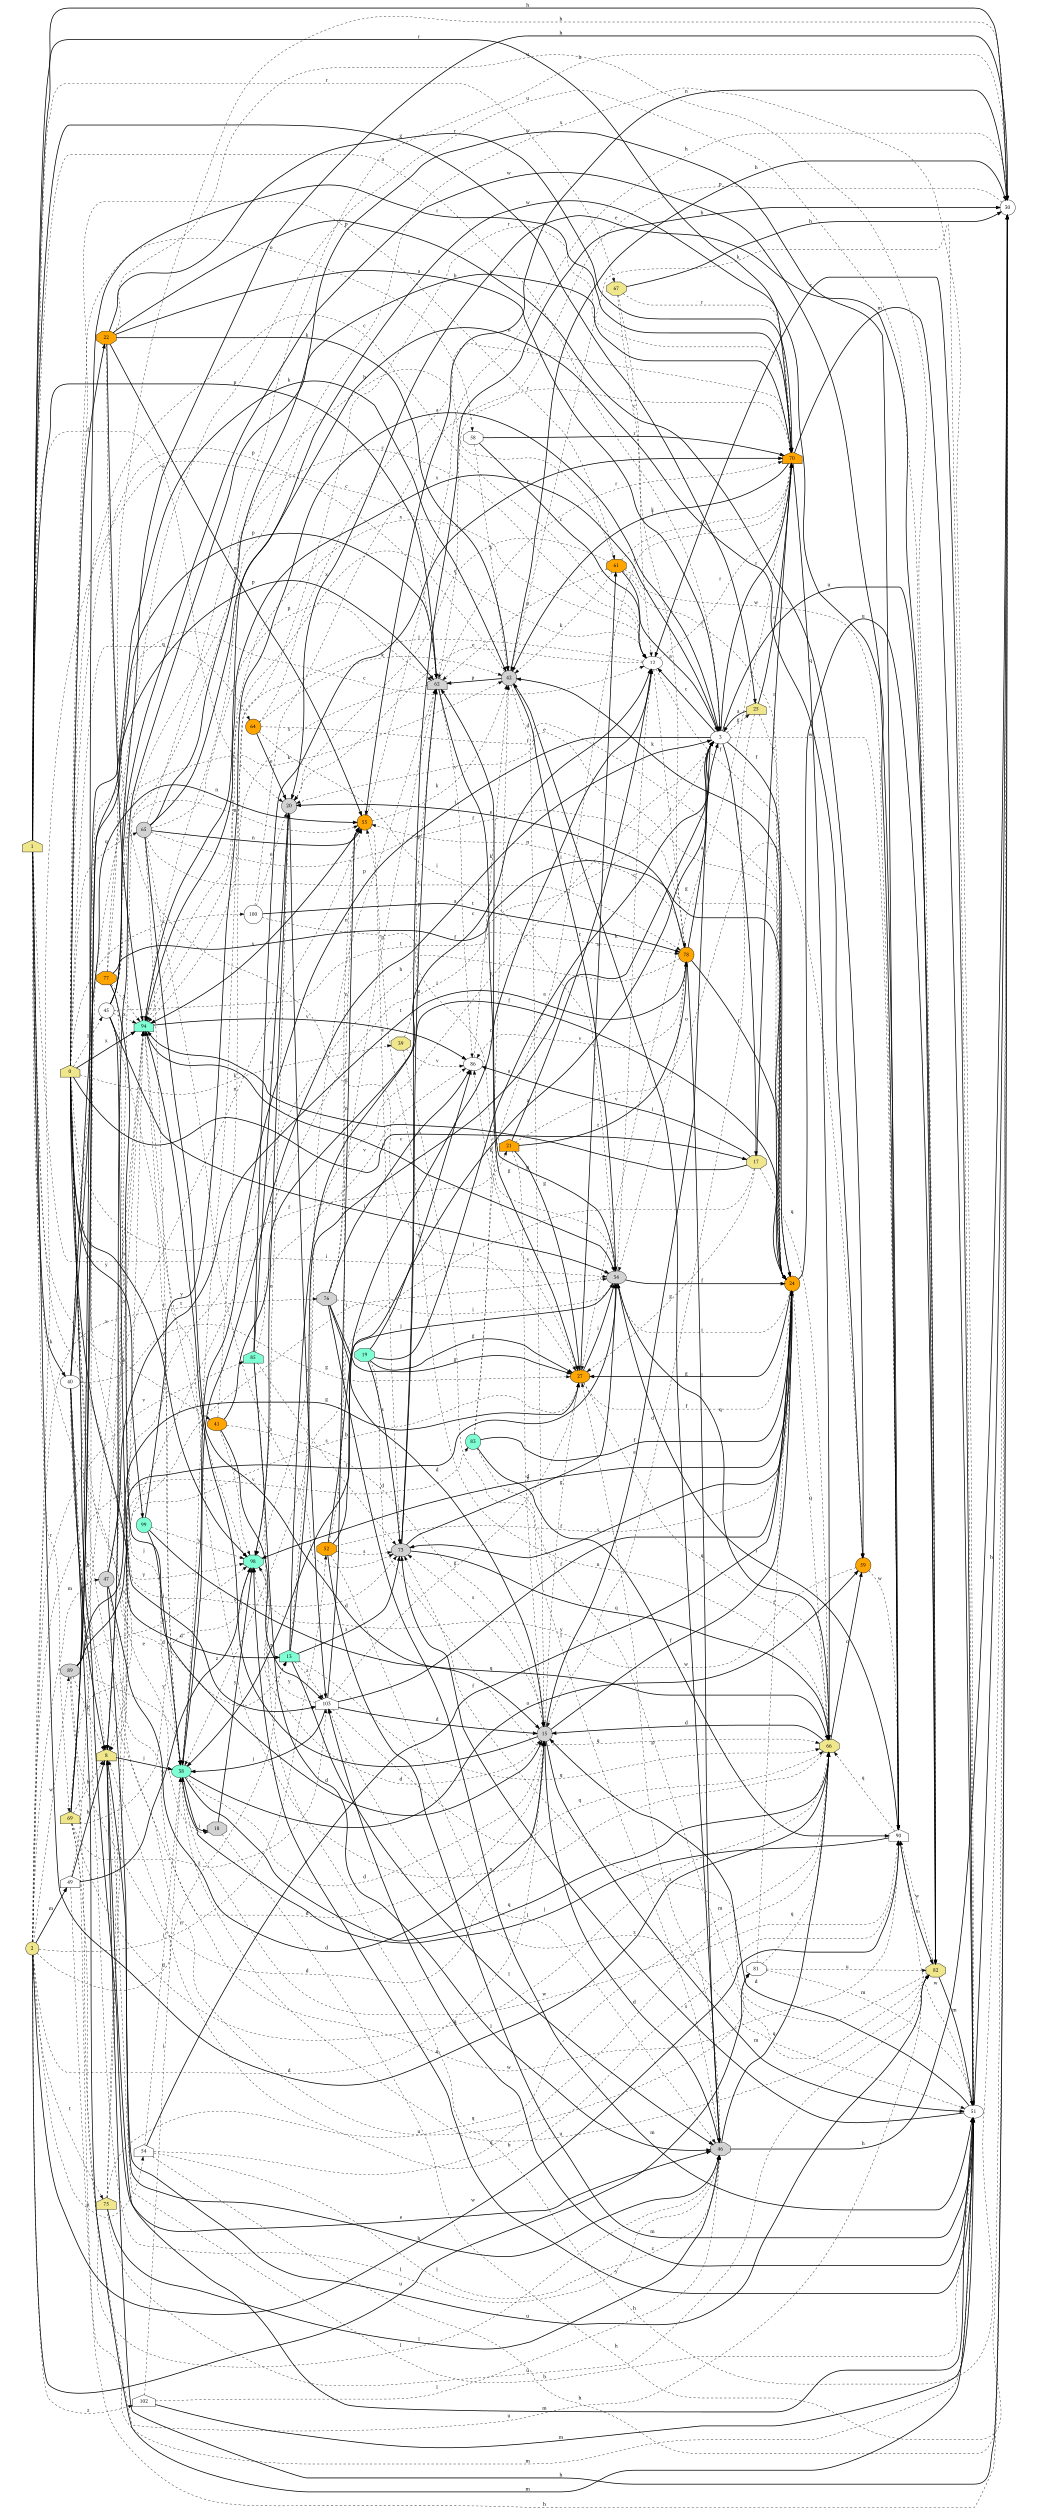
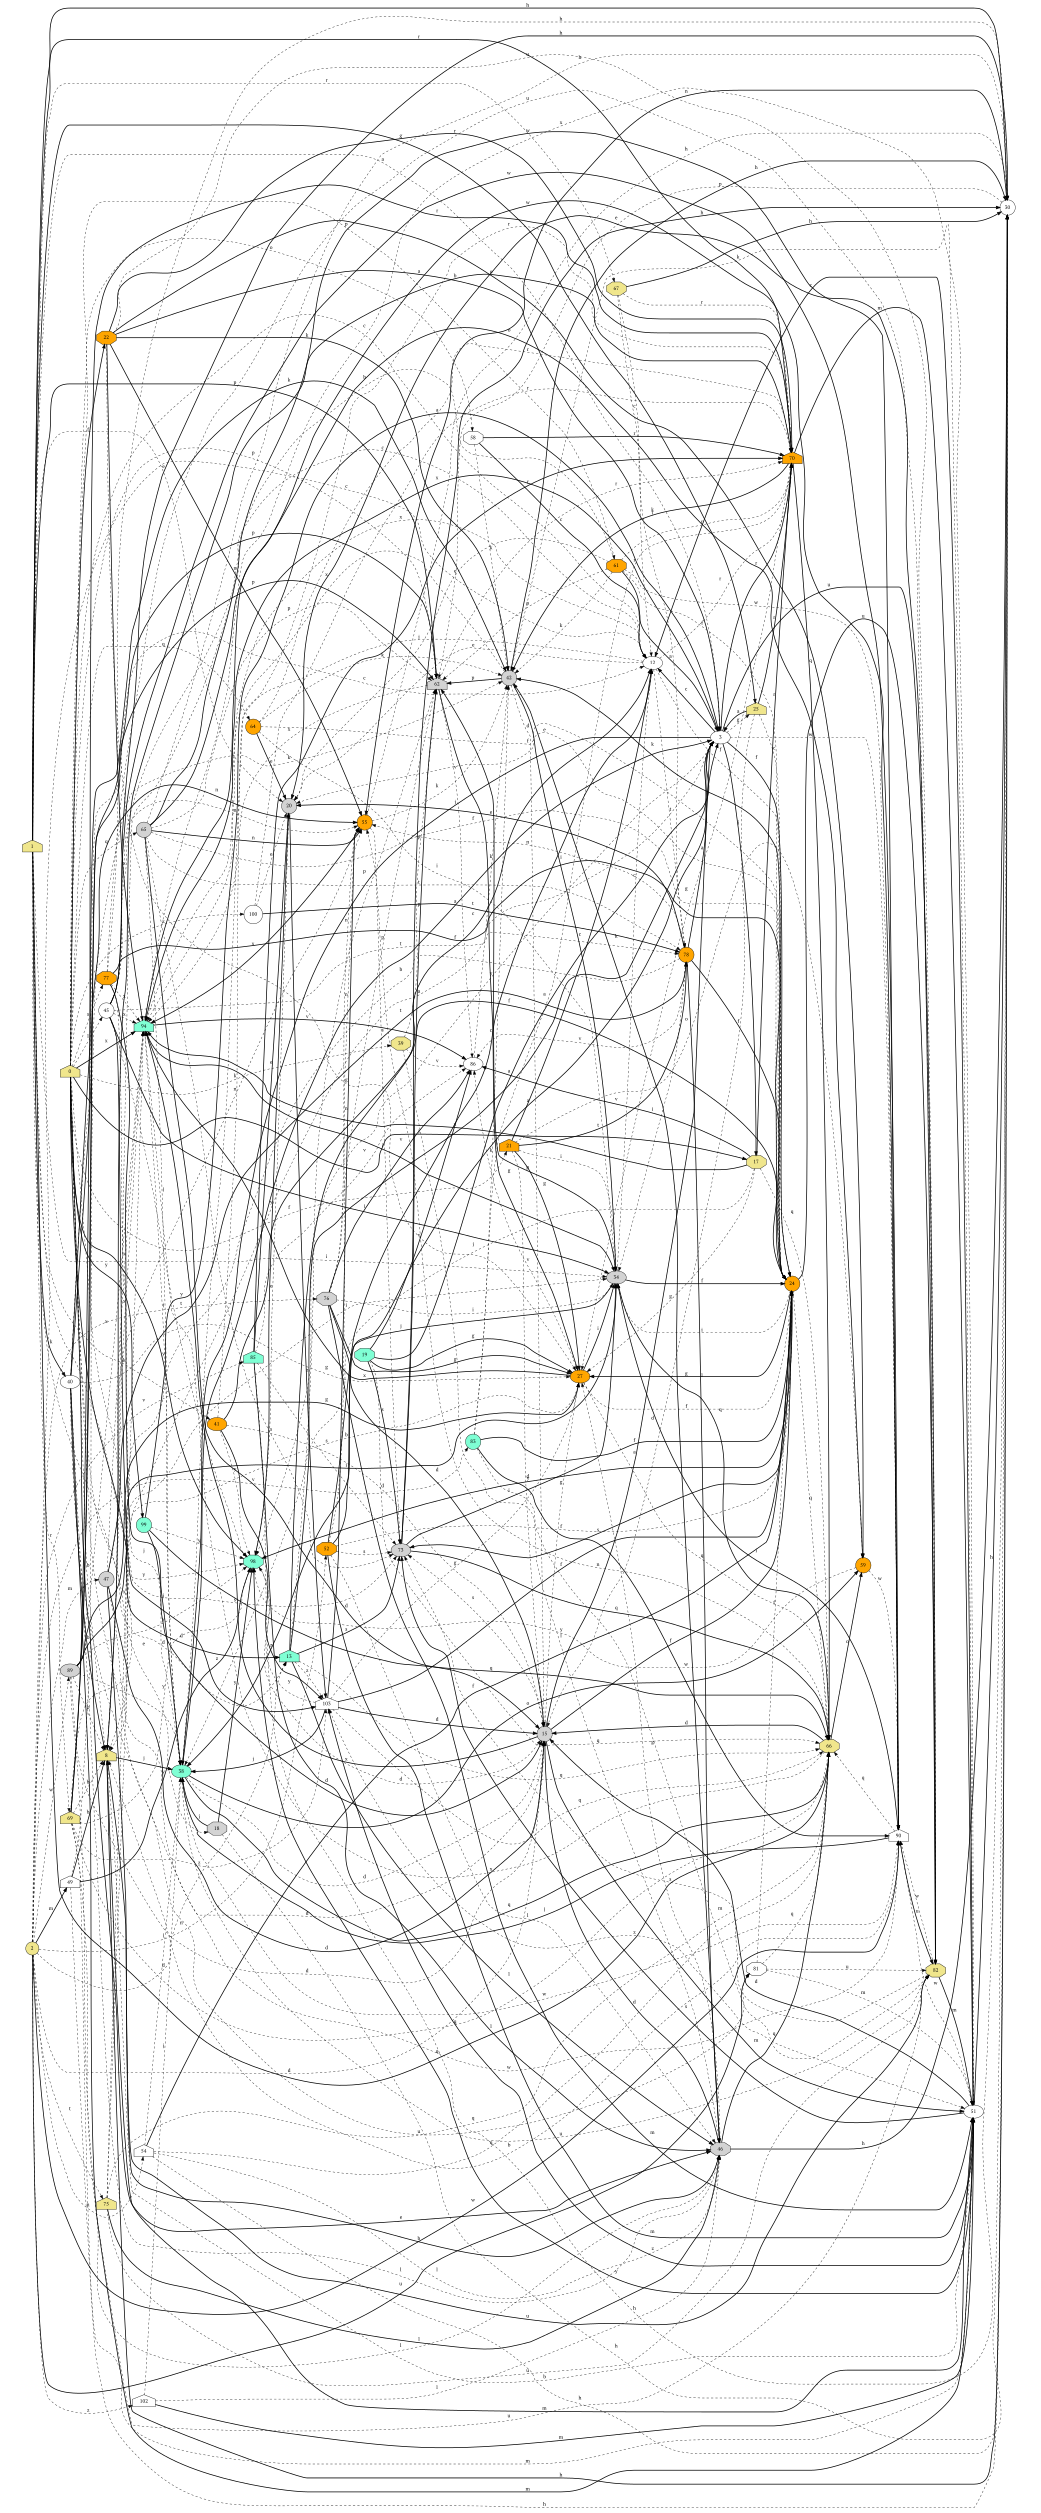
(598, 973) -> (299, 1304)
(466, 1026) -> (603, 1178)
none -> (86, 1027)
(190, 1807) -> (190, 1807)
